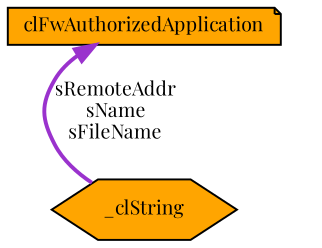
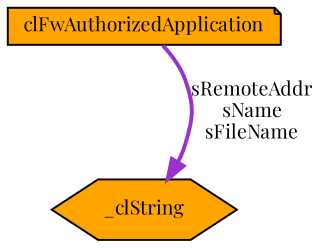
(46, 122) -> (191, 101)
